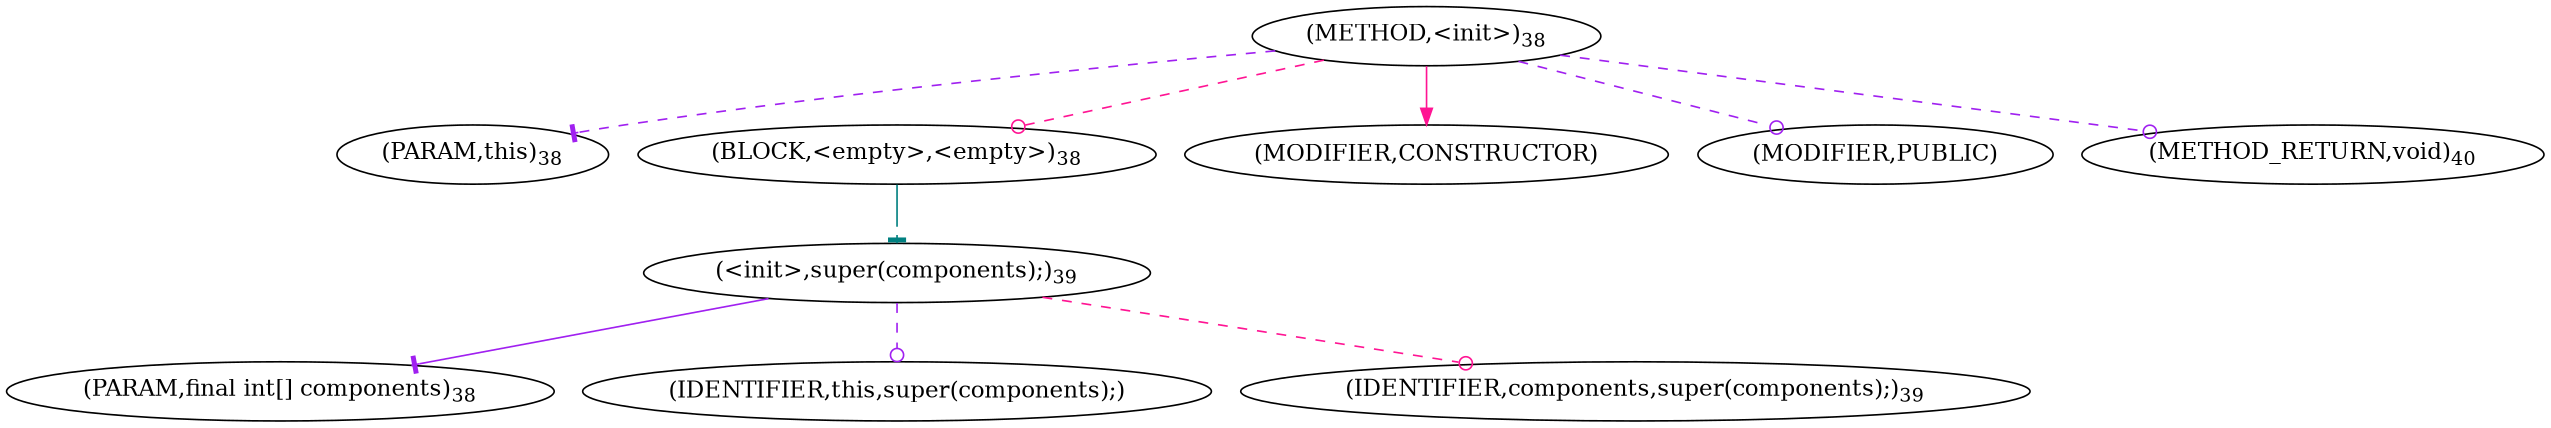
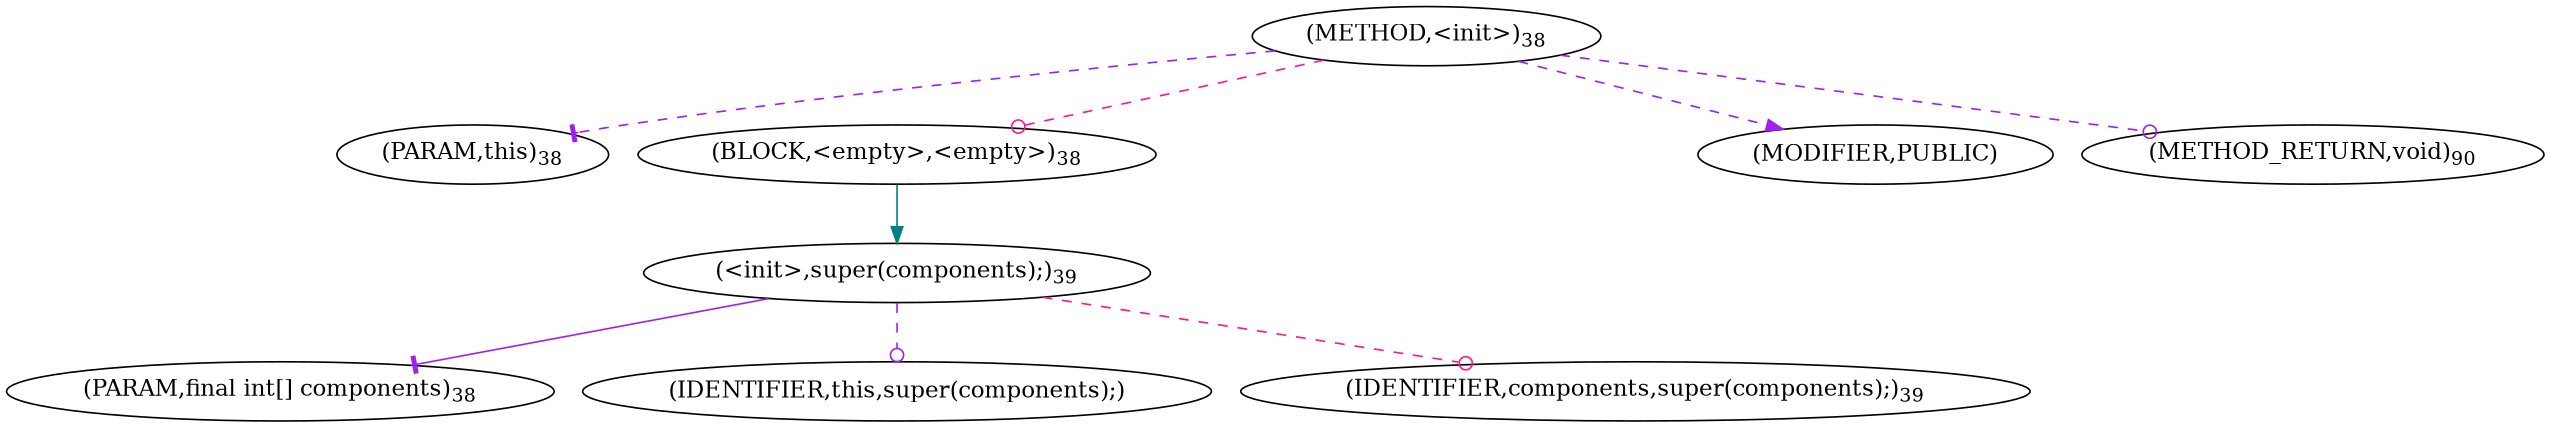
(1643, 93) -> (1643, 93)
(2464, 152) -> (2464, 152)
(1427, 155) -> none
(897, 206) -> (897, 206)
